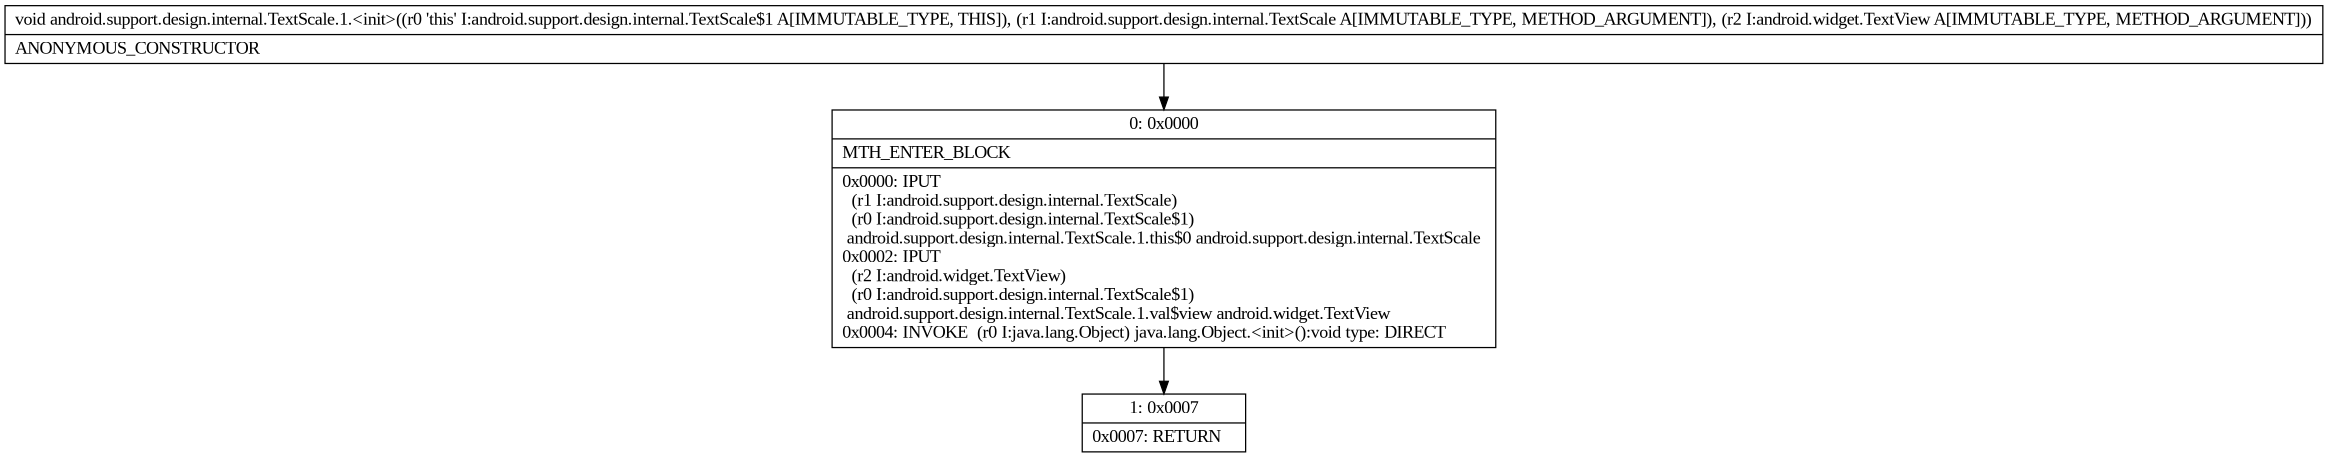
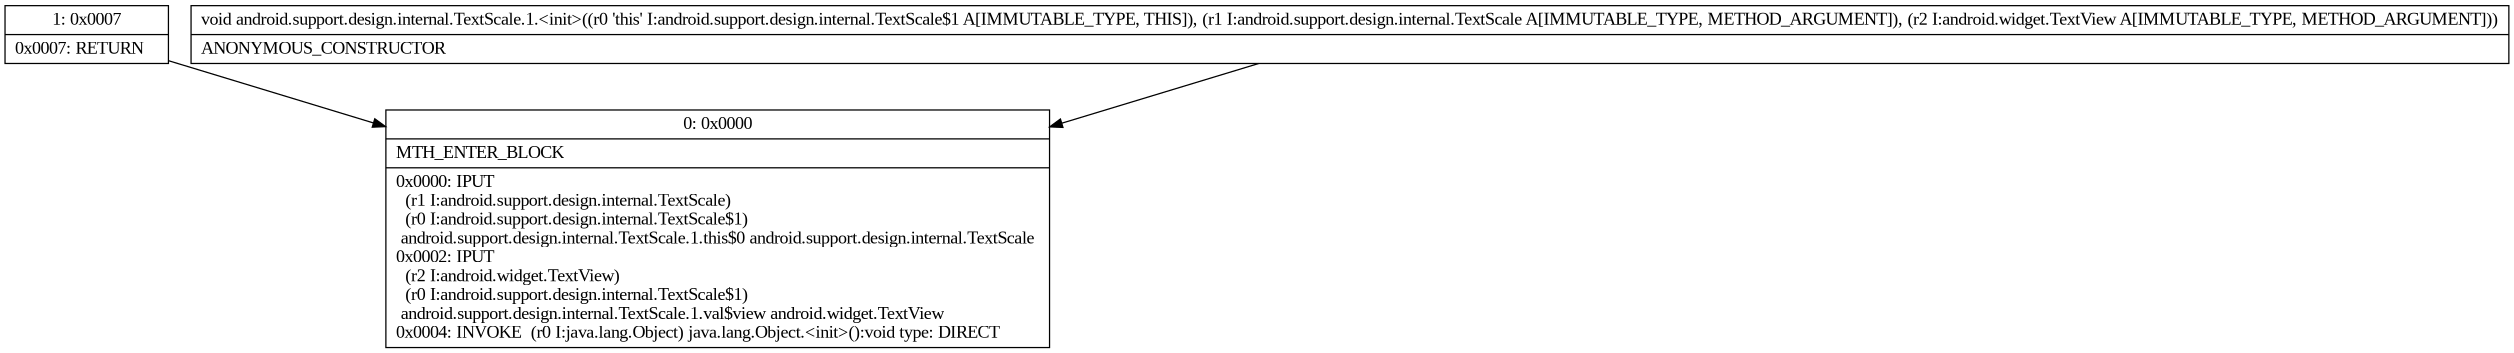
(1164, 364) -> (271, 92)
